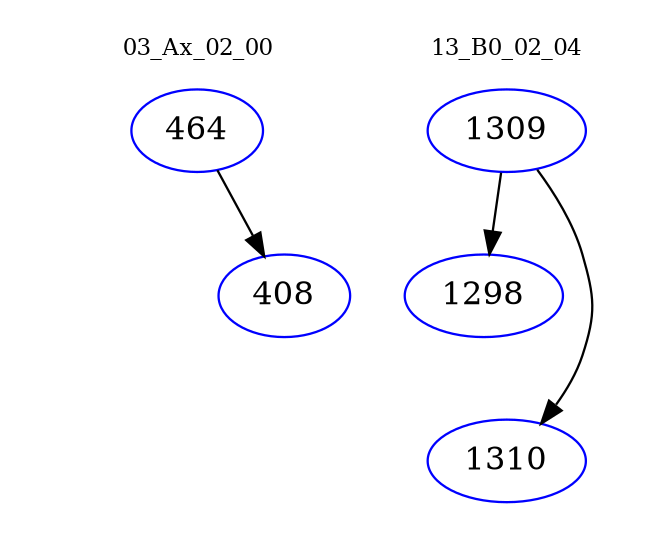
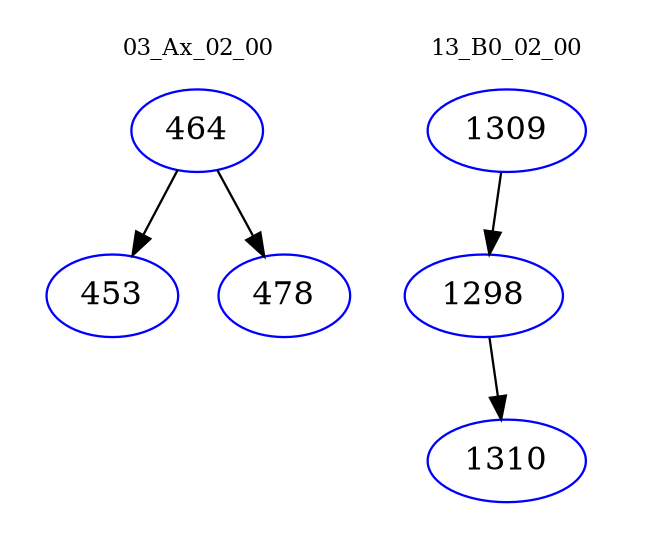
(507, 49) -> (507, 49)
(590, 285) -> (494, 367)
none -> (112, 296)
(284, 296) -> (284, 296)
